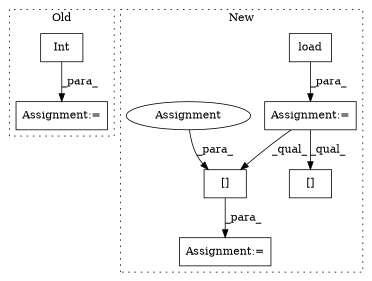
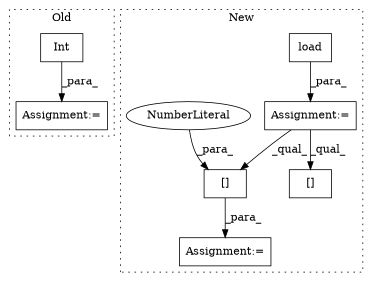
(188, 116) -> (188, 116)
